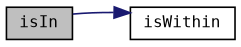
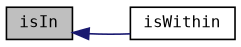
(93, 13) -> (110, 34)
